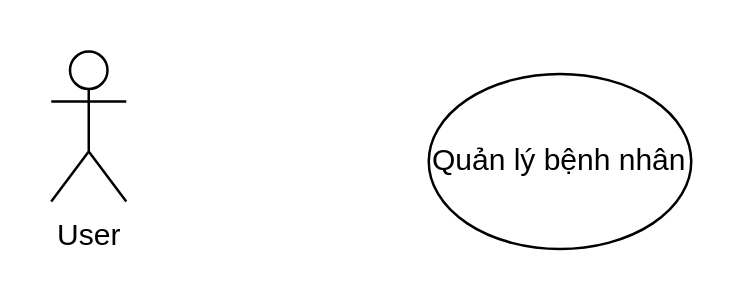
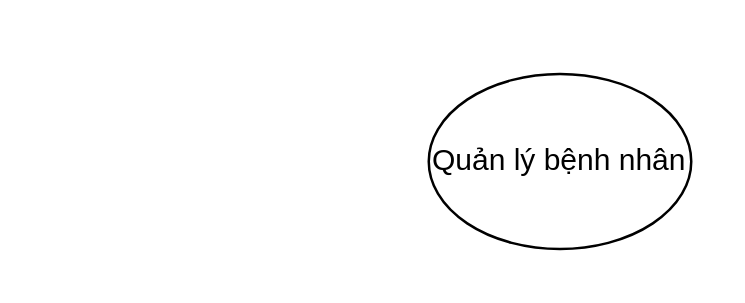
(89, 126) -> none
